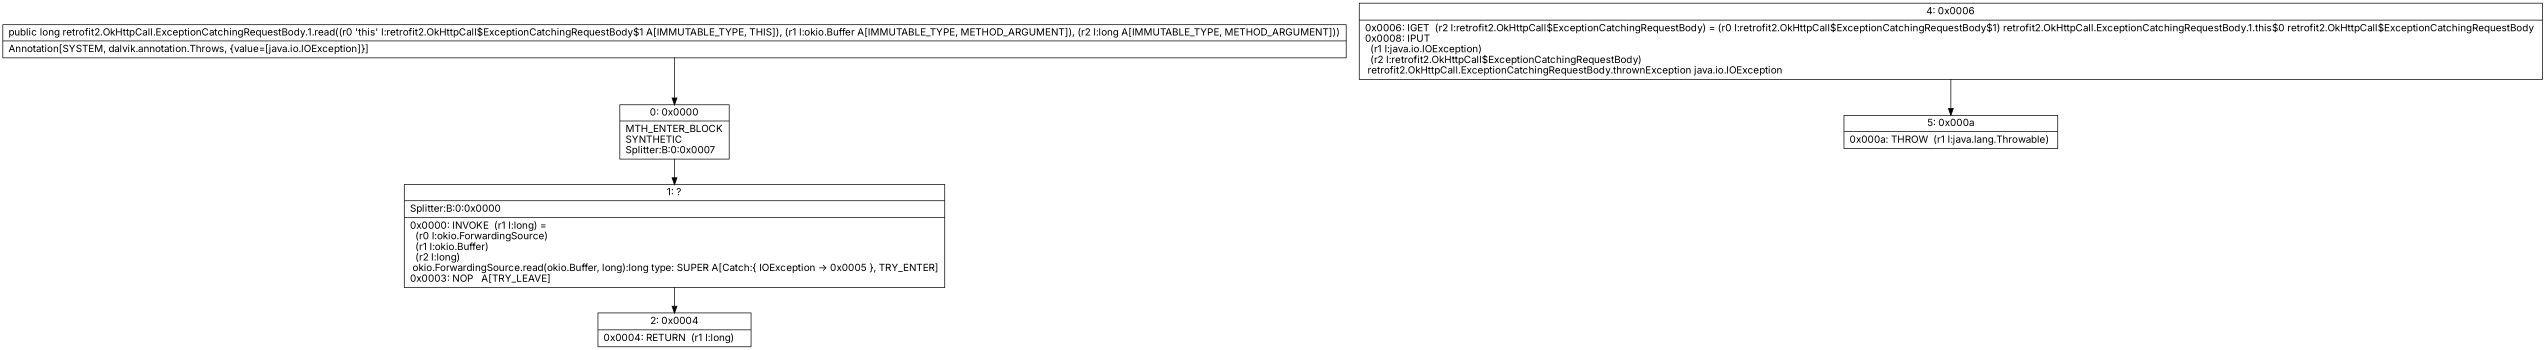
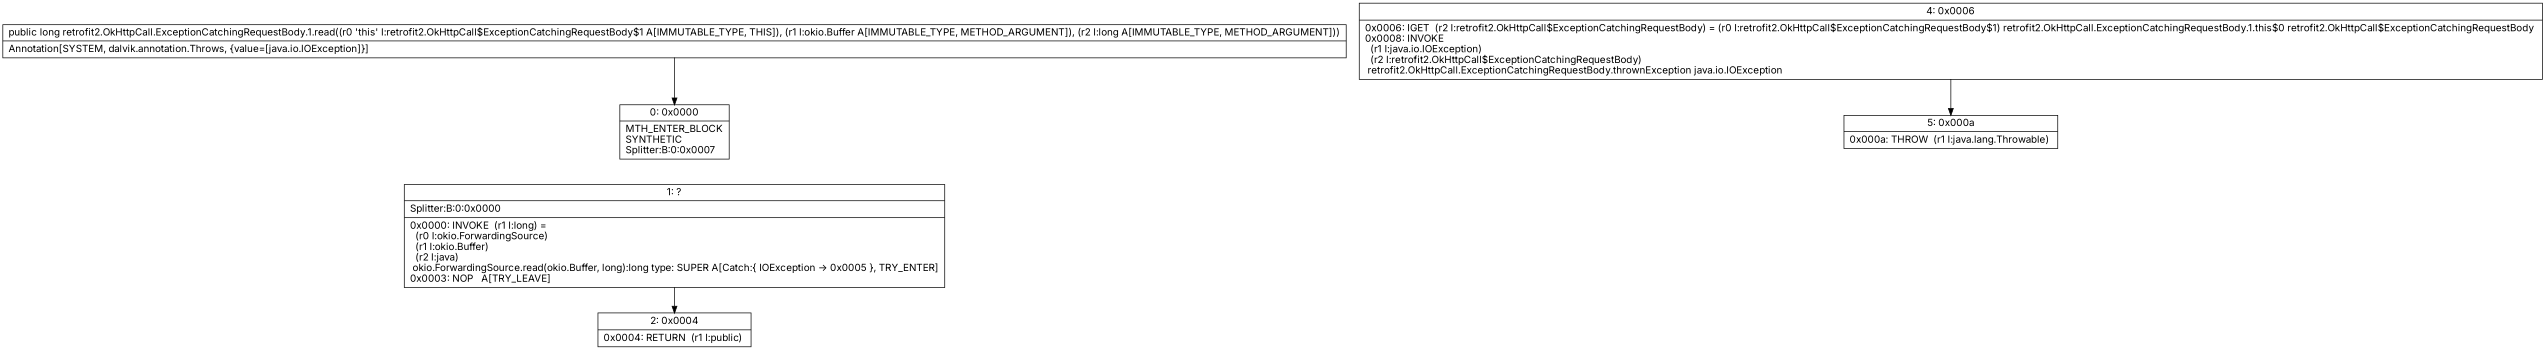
(1400, 39) -> (1407, 39)
(675, 168) -> none
(435, 258) -> (435, 258)
(671, 338) -> (675, 338)
